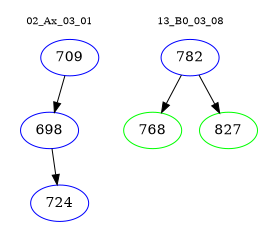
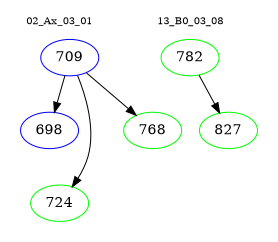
(190, 58) -> (190, 58)
(174, 89) -> (100, 85)
(54, 162) -> (90, 127)
(60, 203) -> (60, 203)
